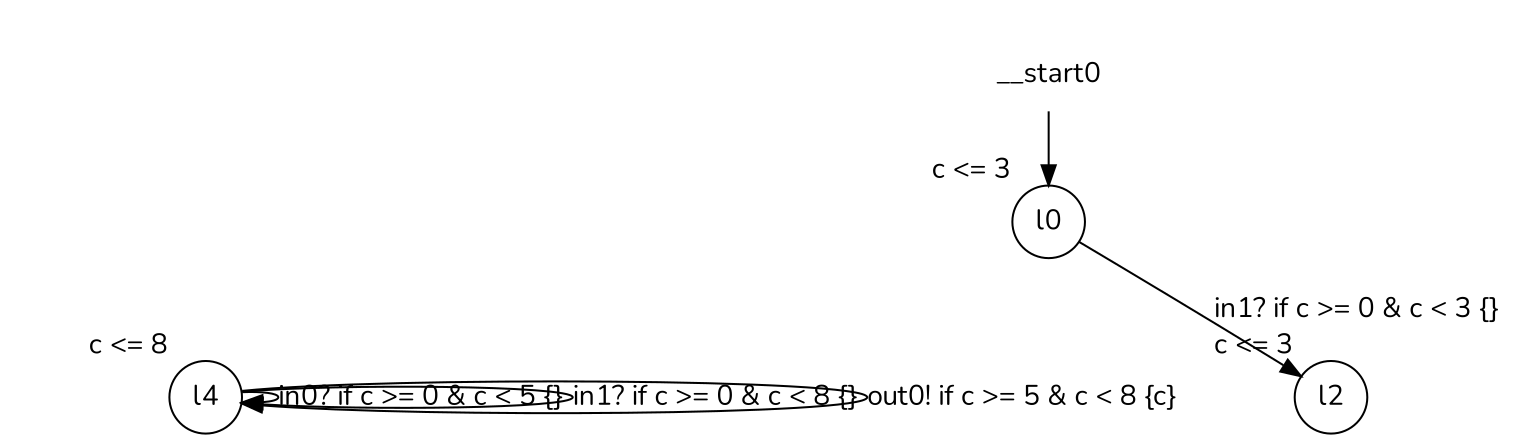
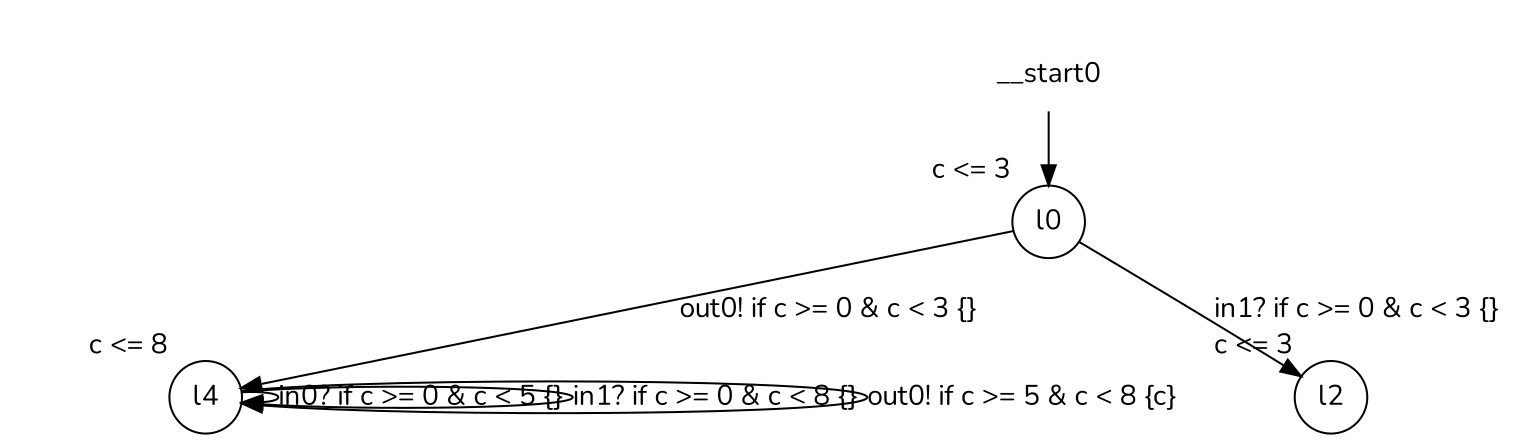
none -> (638, 307)
